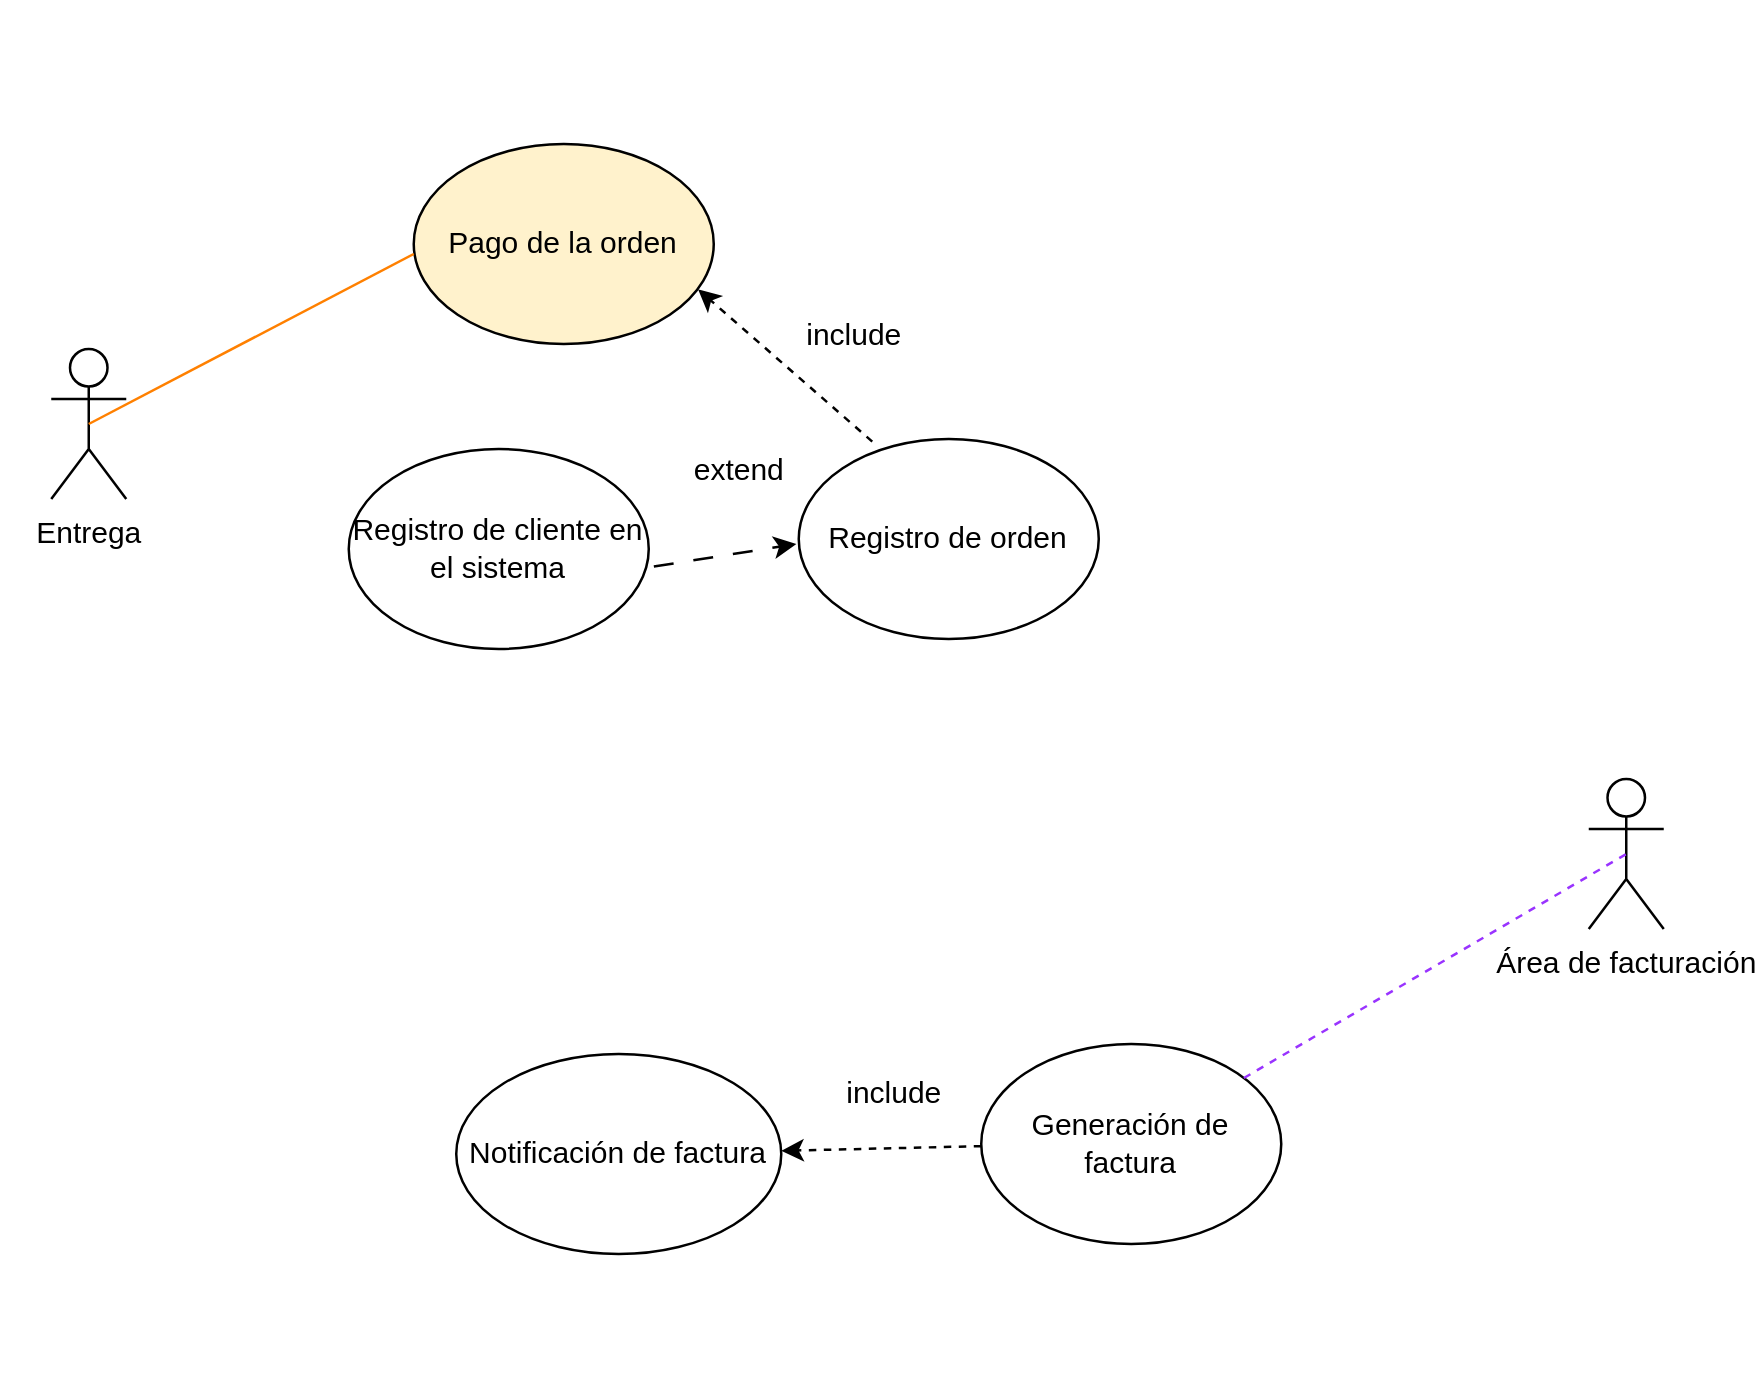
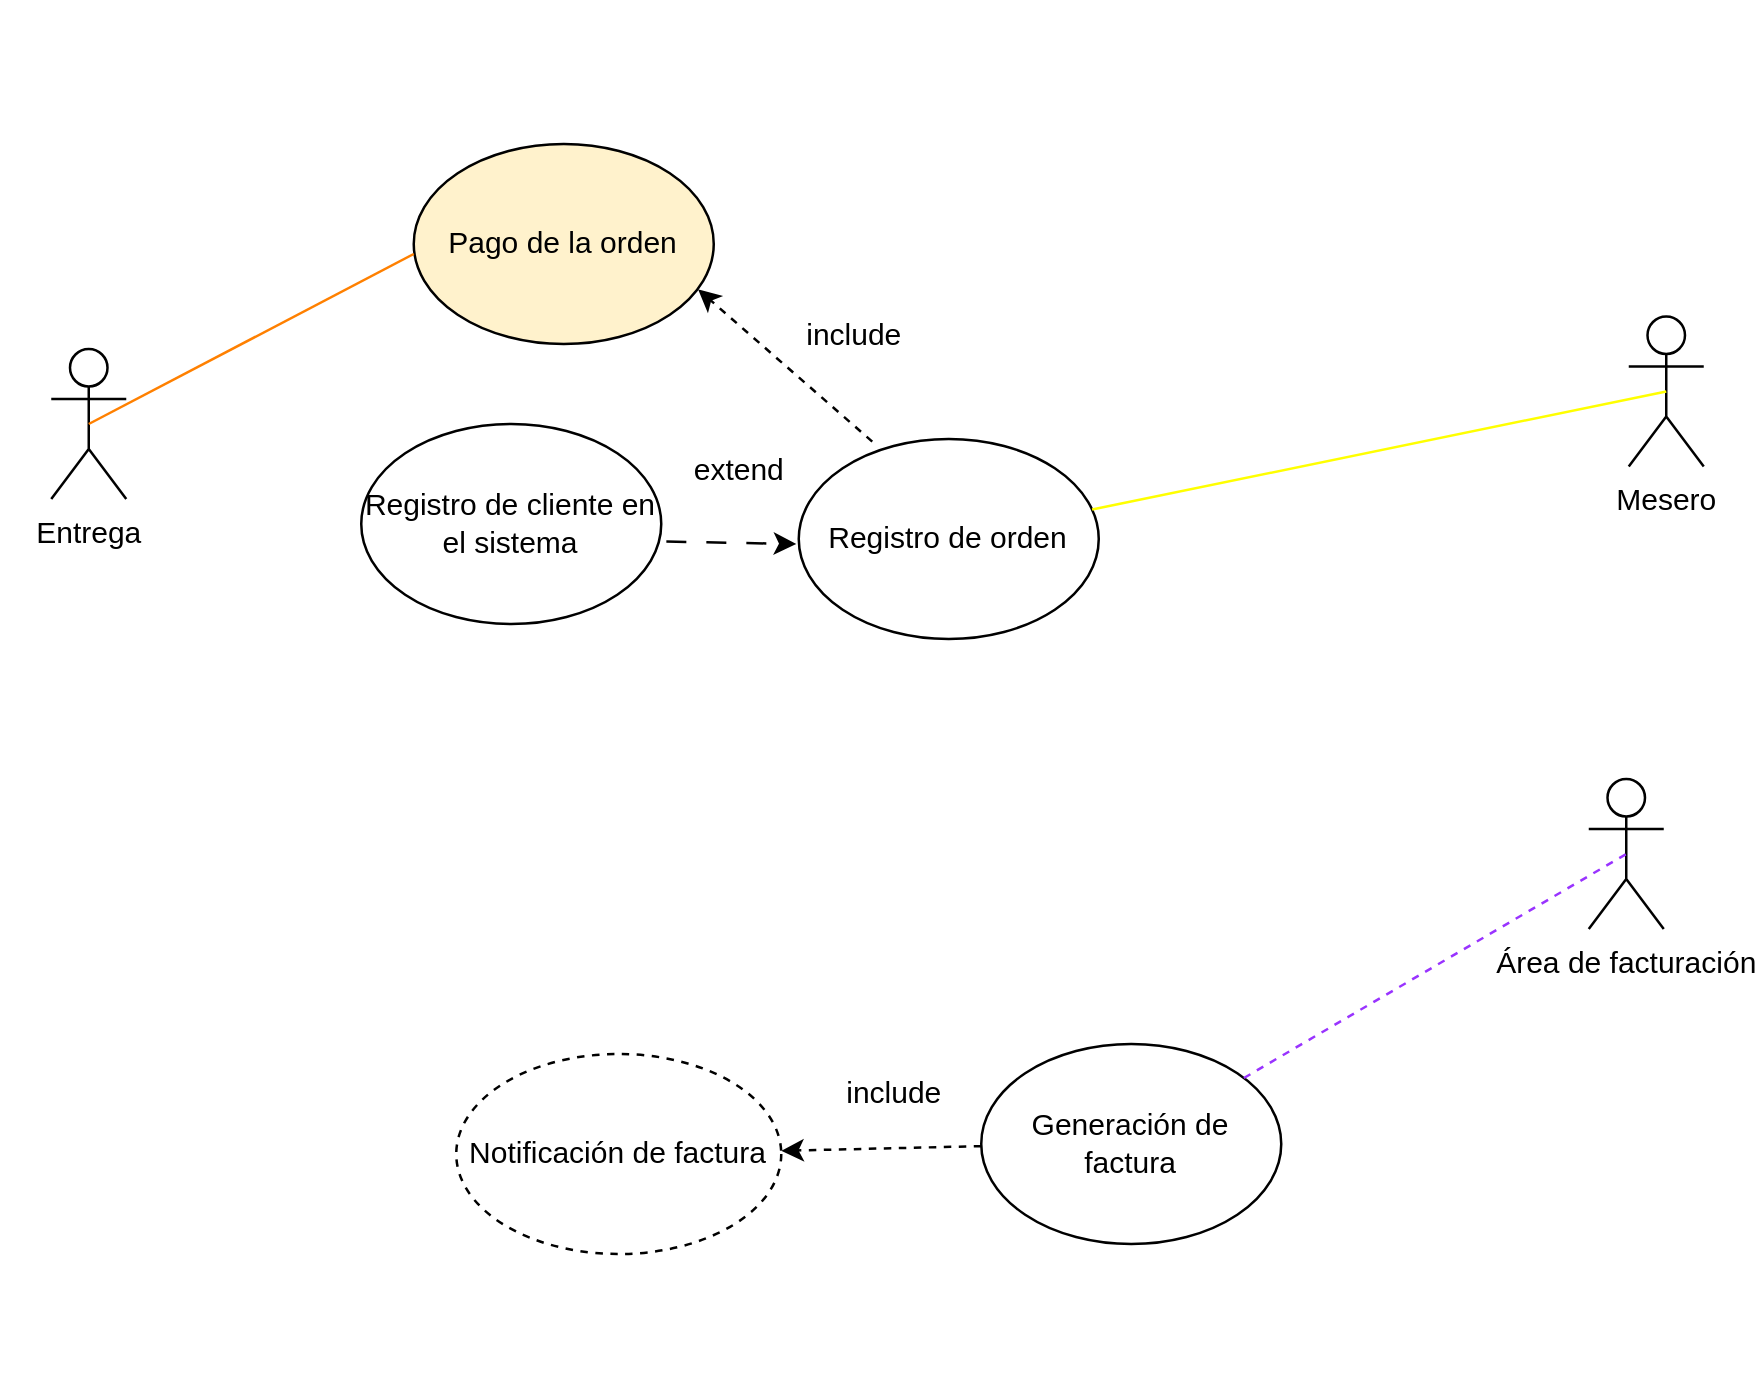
none -> (1666, 391)
none -> (1376, 451)
(499, 549) -> (511, 524)
(619, 1154) -> (619, 1154)
